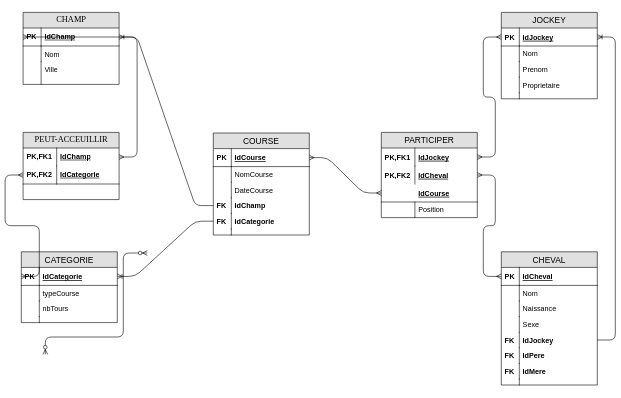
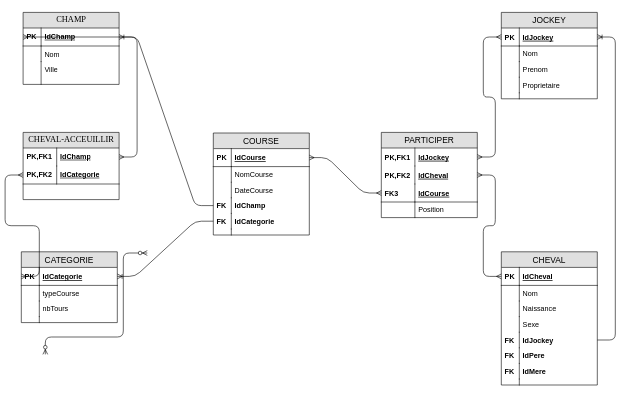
(71, 140) -> (71, 140)
none -> (398, 193)
